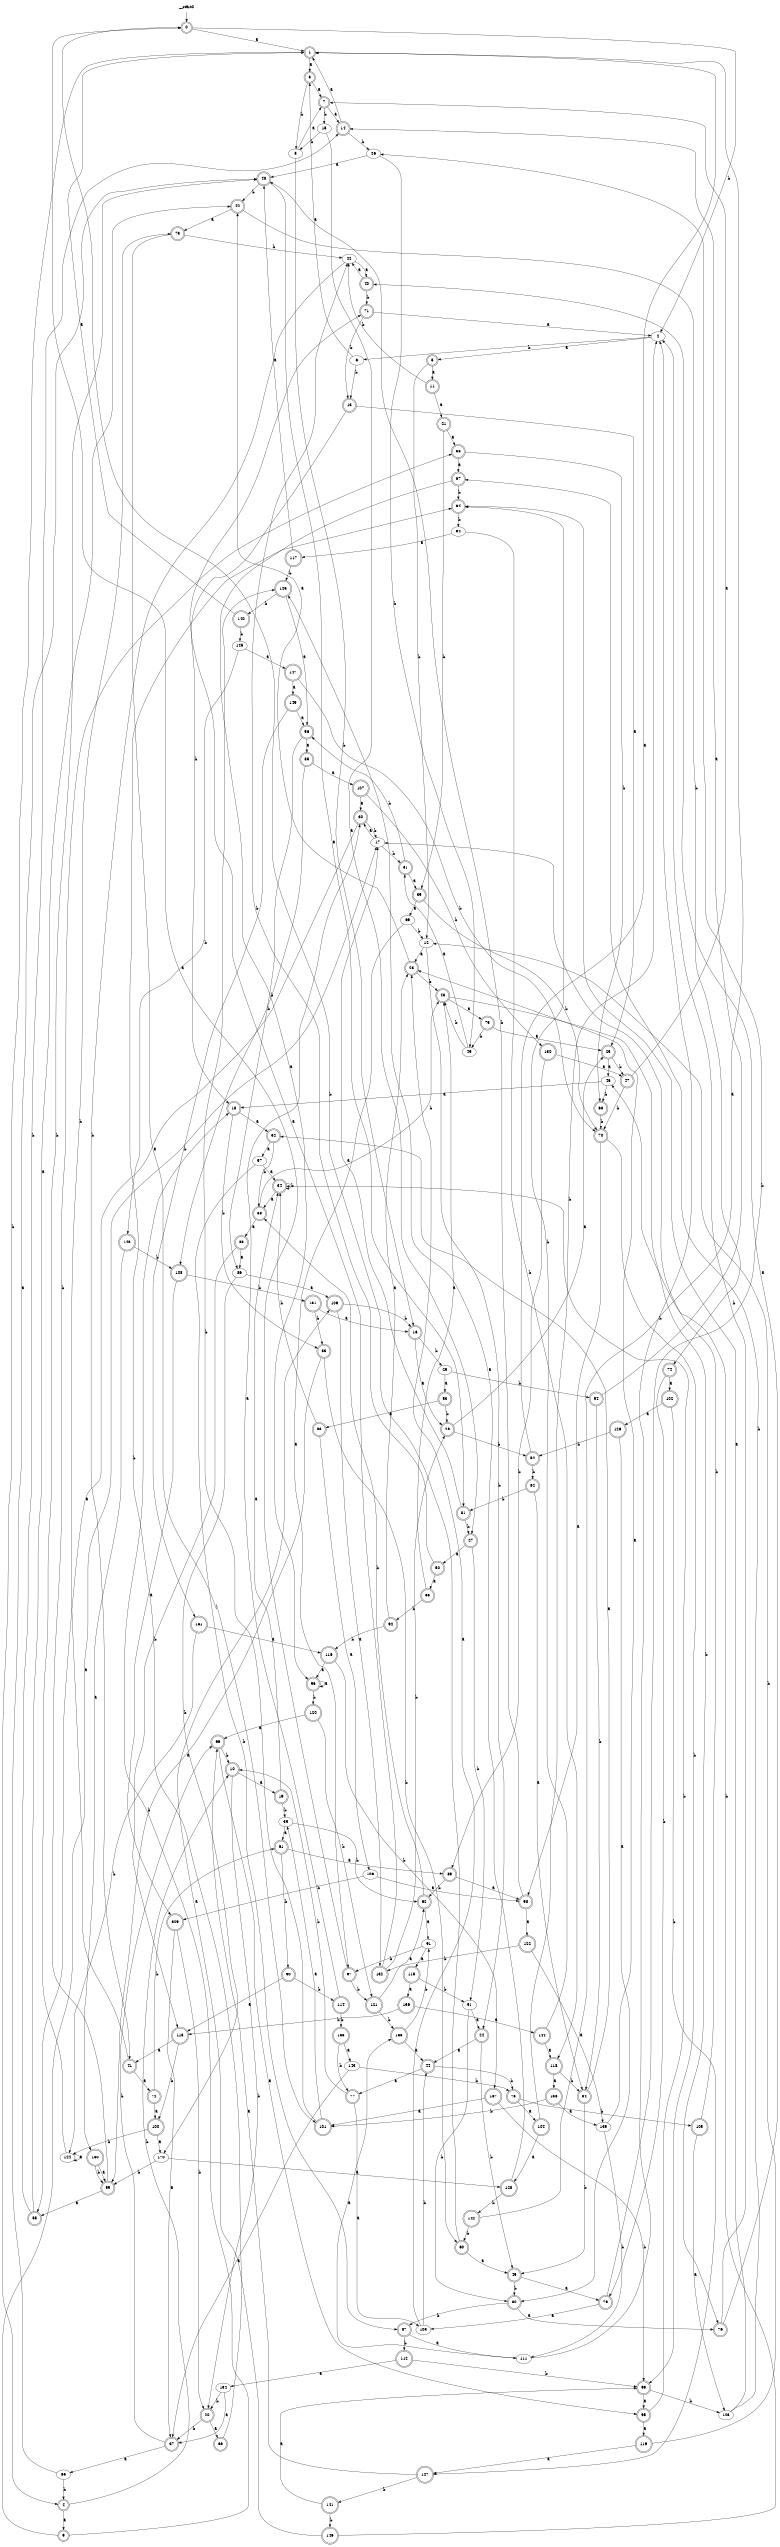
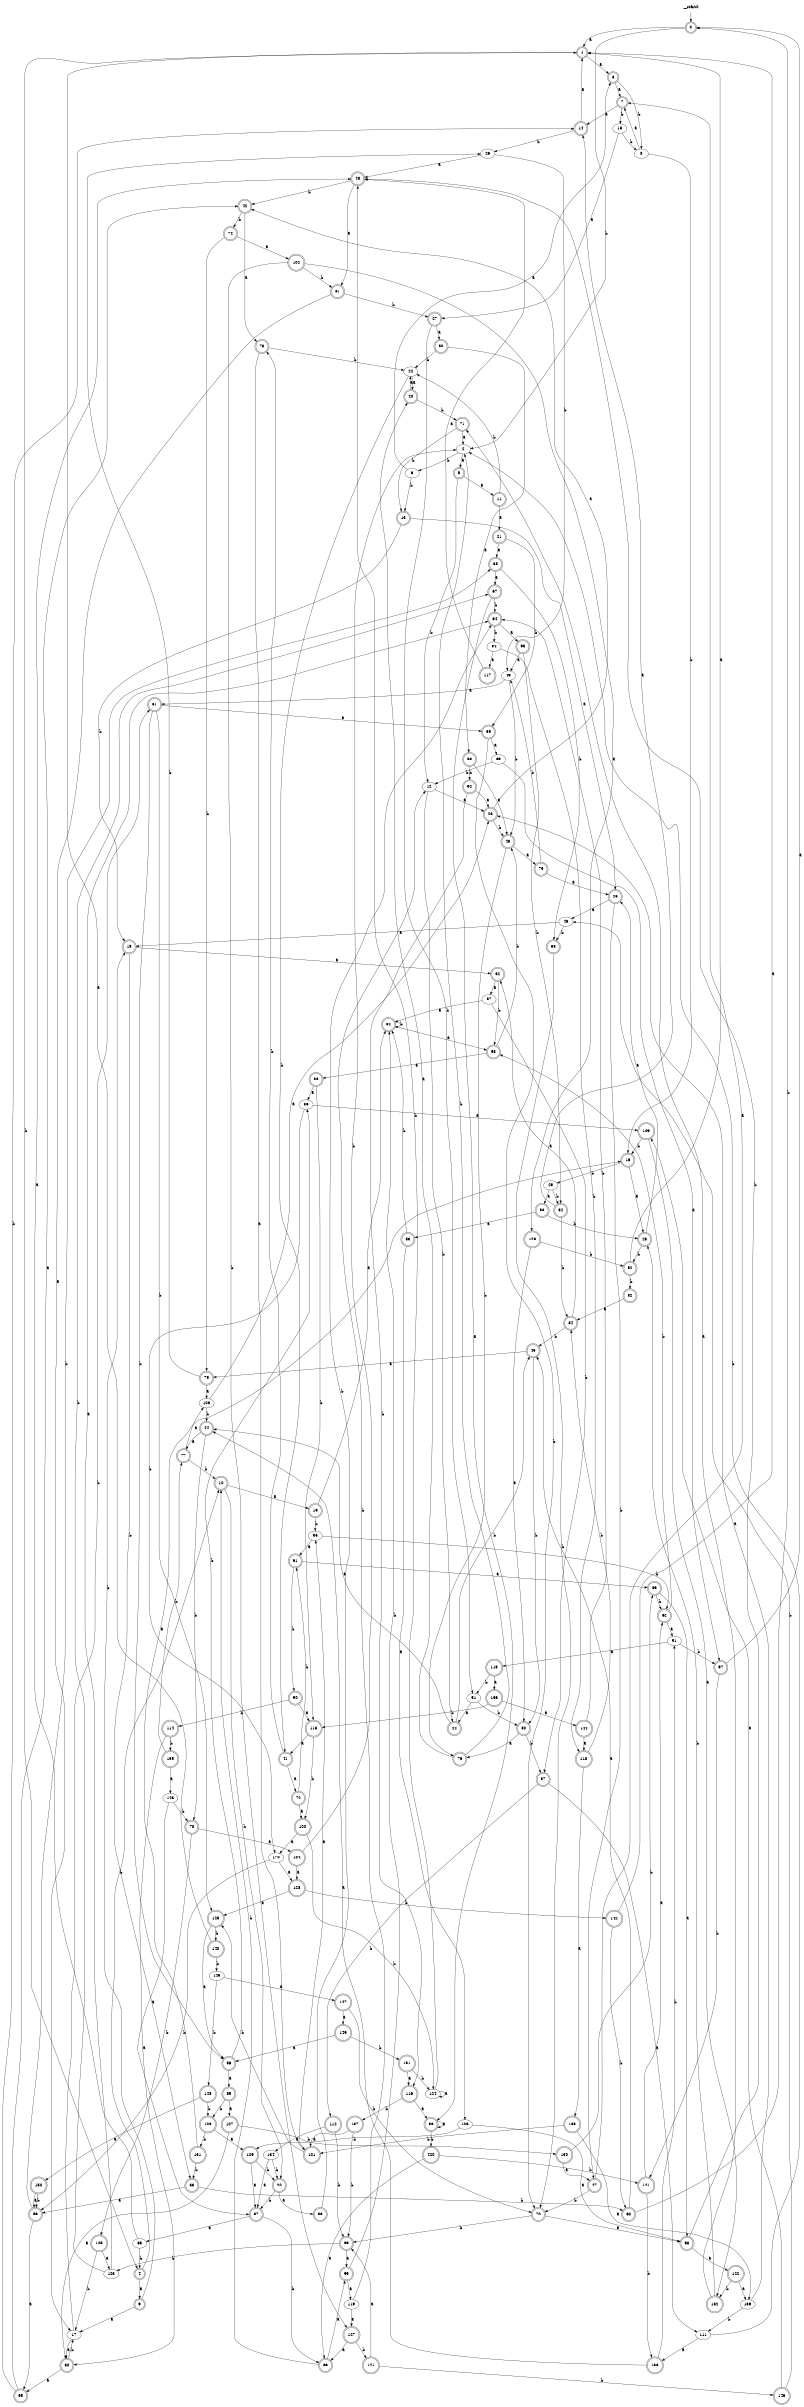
(289, 572) -> (159, 1314)
none -> (523, 647)
(501, 1499) -> (316, 277)
(313, 1713) -> (431, 2155)
(175, 1922) -> (250, 2155)
(644, 2444) -> (351, 2304)
